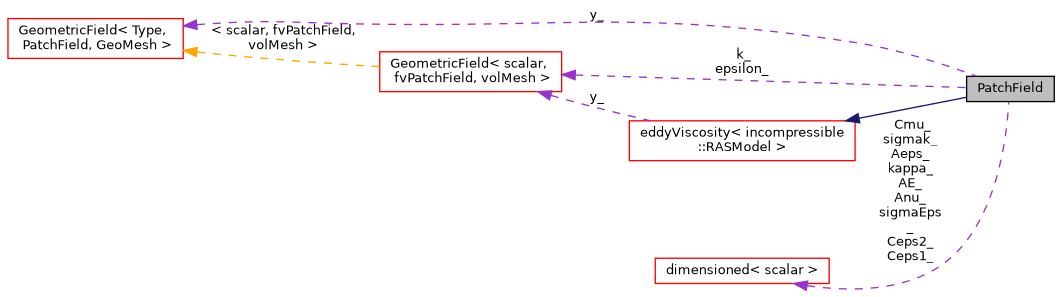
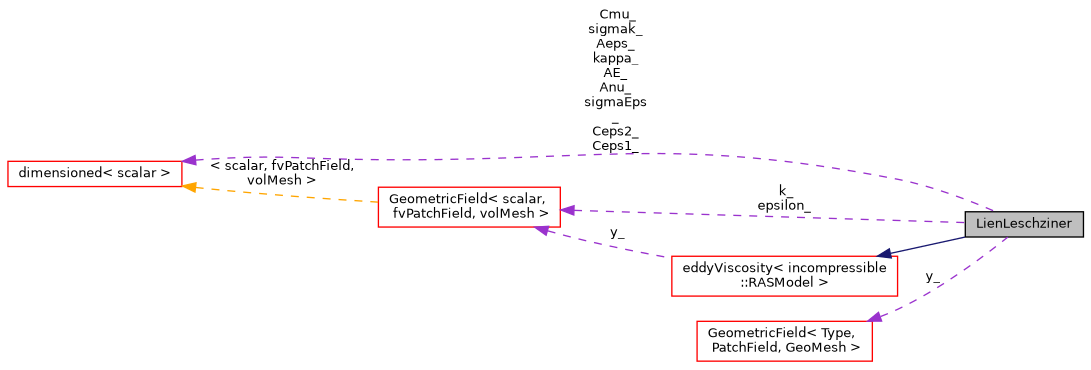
(288, 60) -> (287, 196)
(1010, 89) -> (1024, 224)
